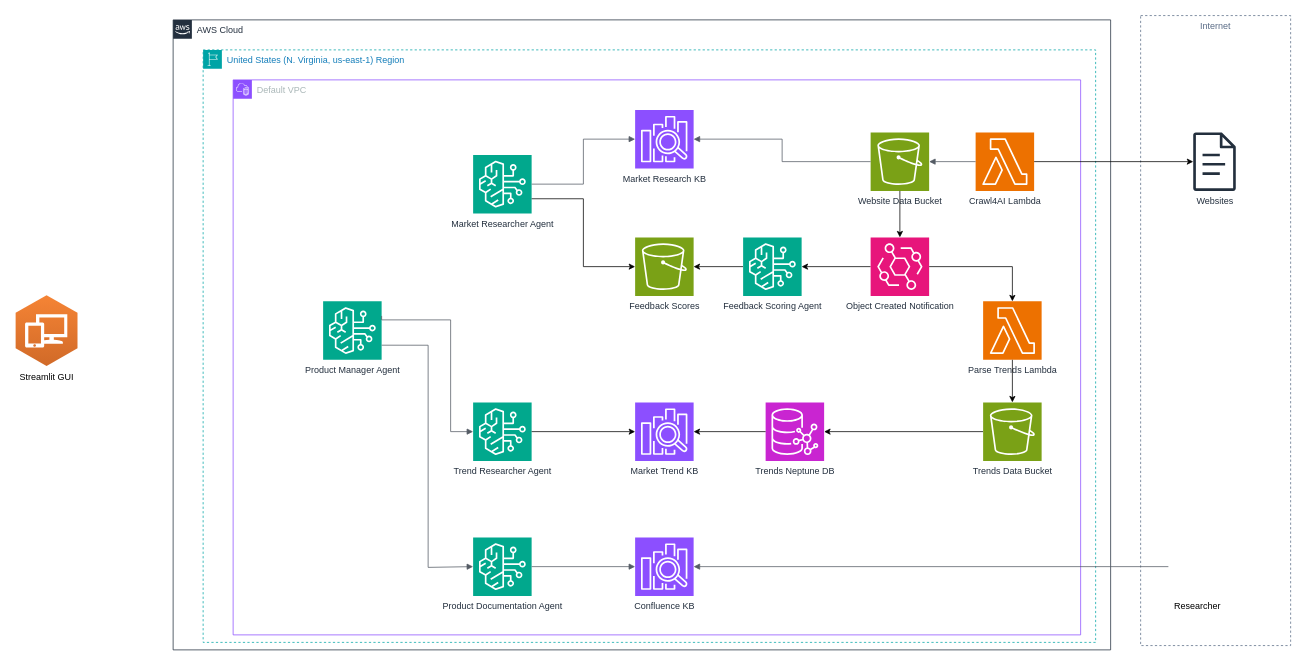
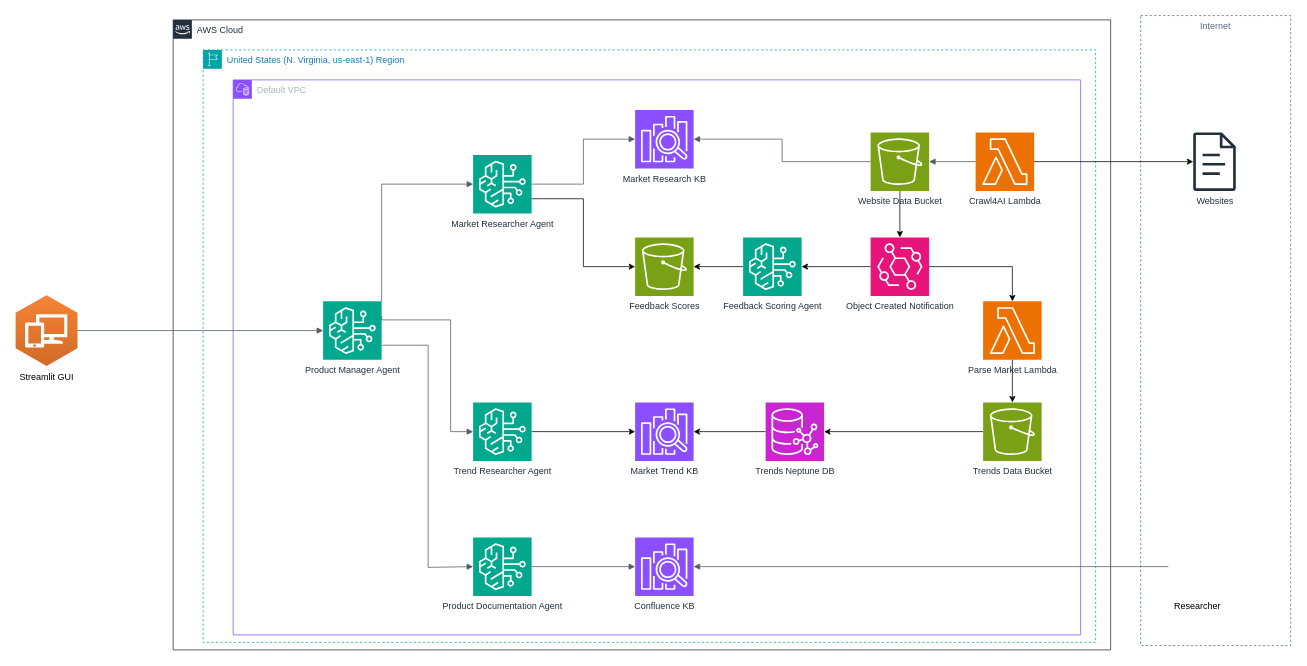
none -> (381, 241)
none -> (197, 331)
(1013, 370) -> (1013, 370)
